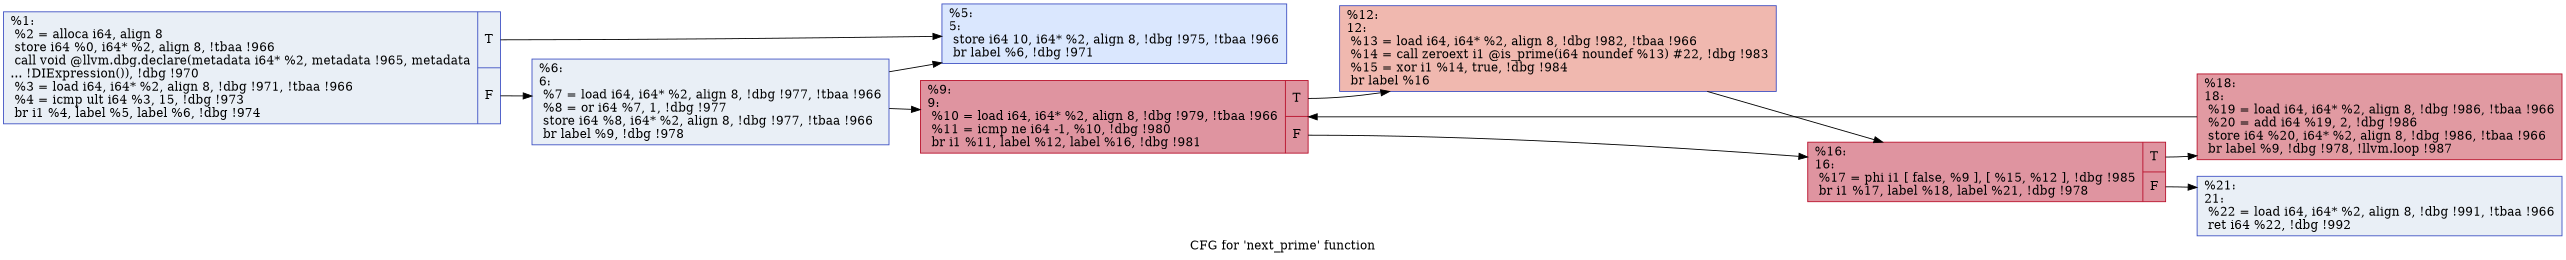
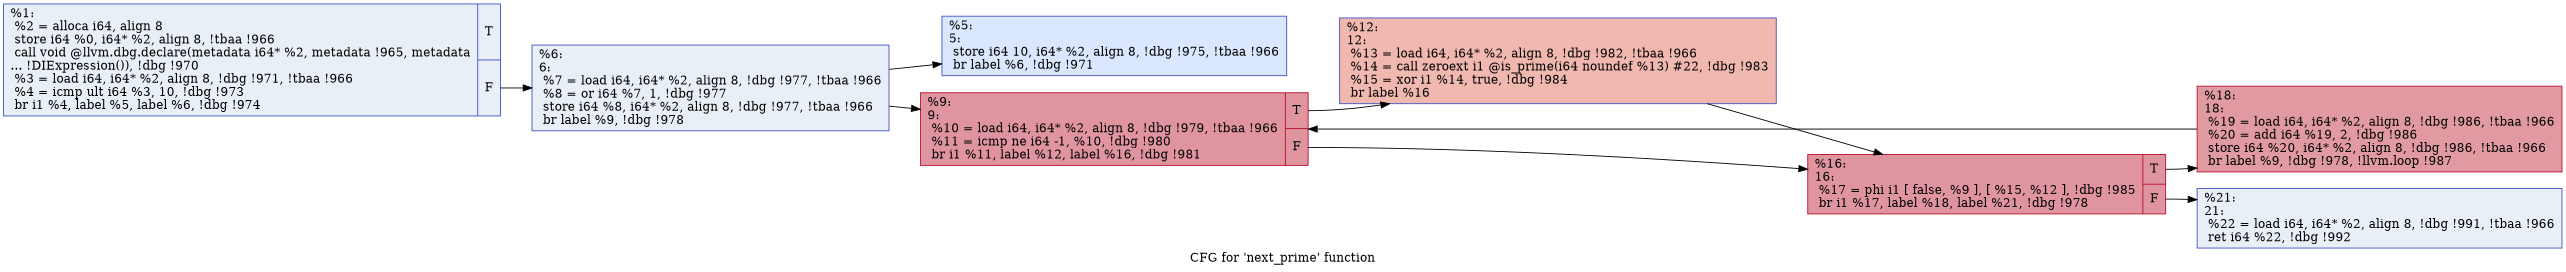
(717, 39) -> none
(128, 100) -> (128, 92)
